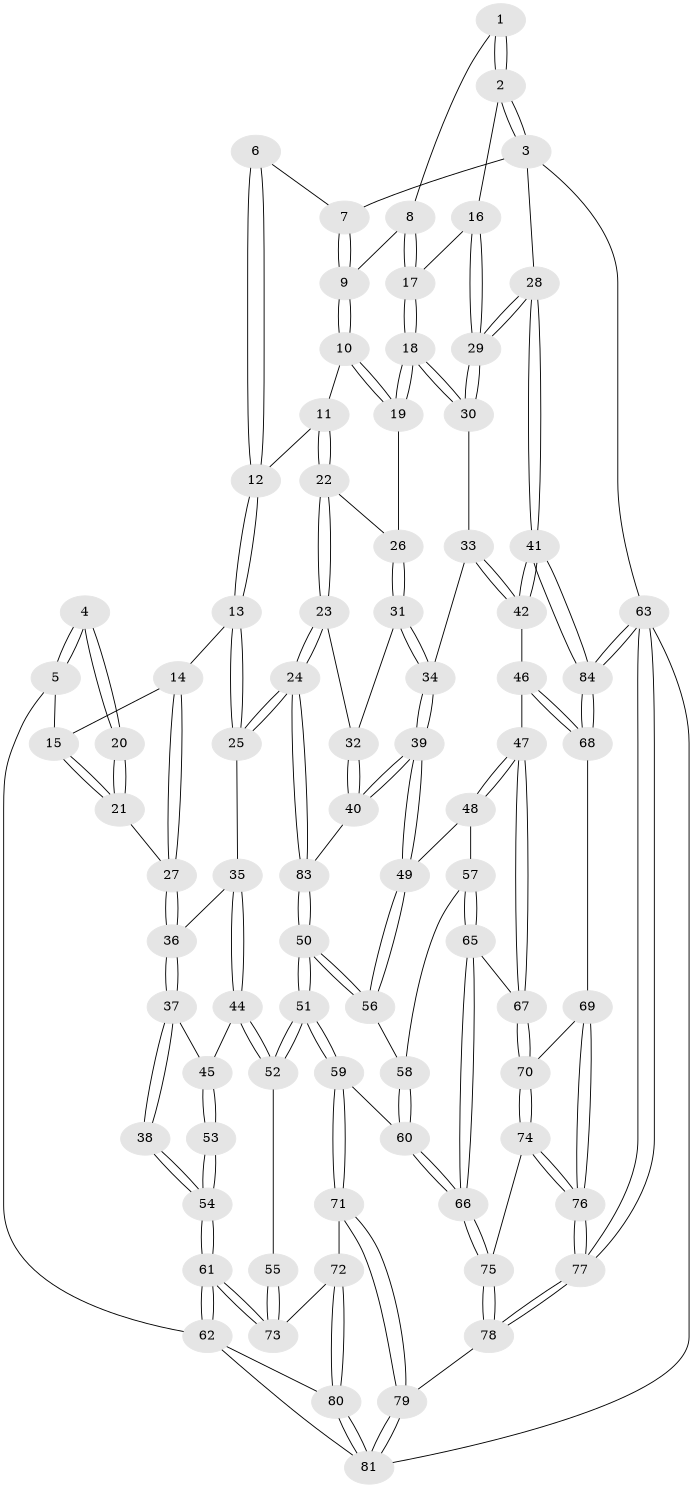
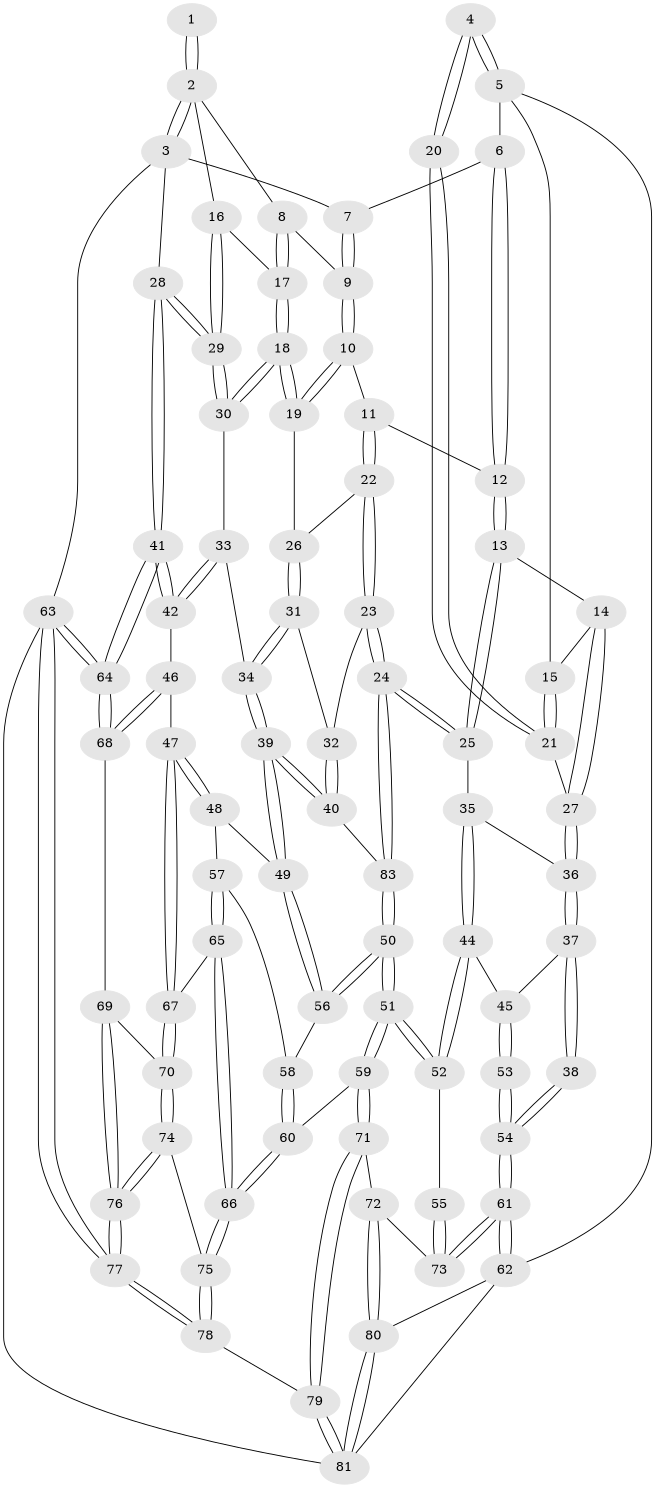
(447, 115) -> (237, 152)
none -> (500, 119)
(588, 678) -> (105, 678)
